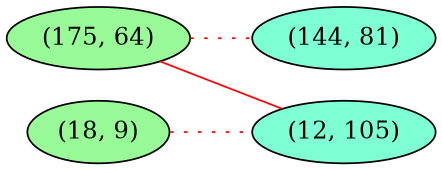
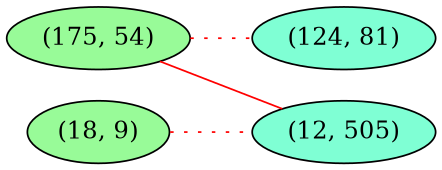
(98, 38) -> (98, 38)
(344, 38) -> (344, 38)
(344, 132) -> (344, 132)
